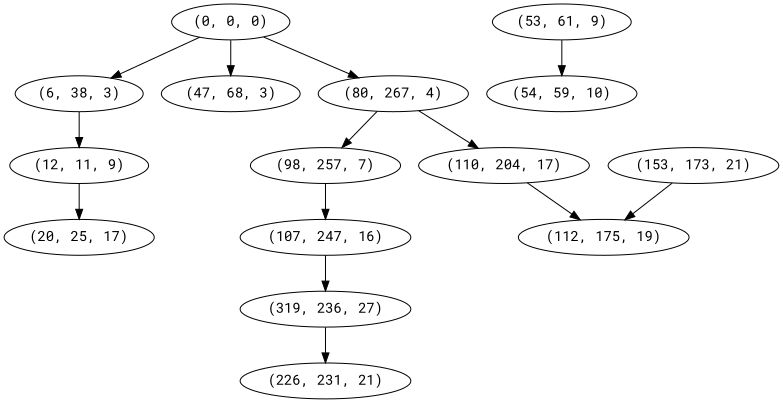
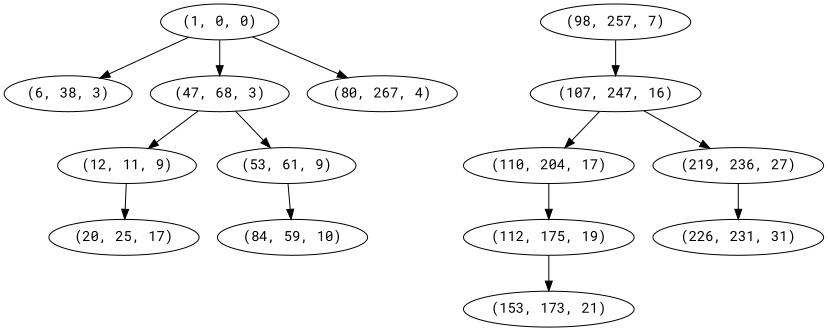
(231, 22) -> (220, 22)
(562, 94) -> (293, 237)
(79, 125) -> (177, 127)
none -> (249, 126)
(363, 126) -> none
(444, 127) -> (586, 126)
(653, 198) -> (549, 268)
(325, 309) -> (738, 166)
(325, 381) -> (738, 237)
